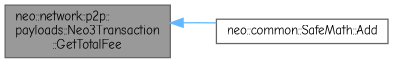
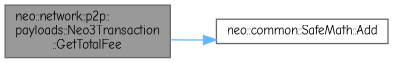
(200, 23) -> (187, 40)
